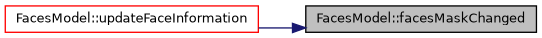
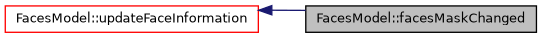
(275, 28) -> (289, 10)
